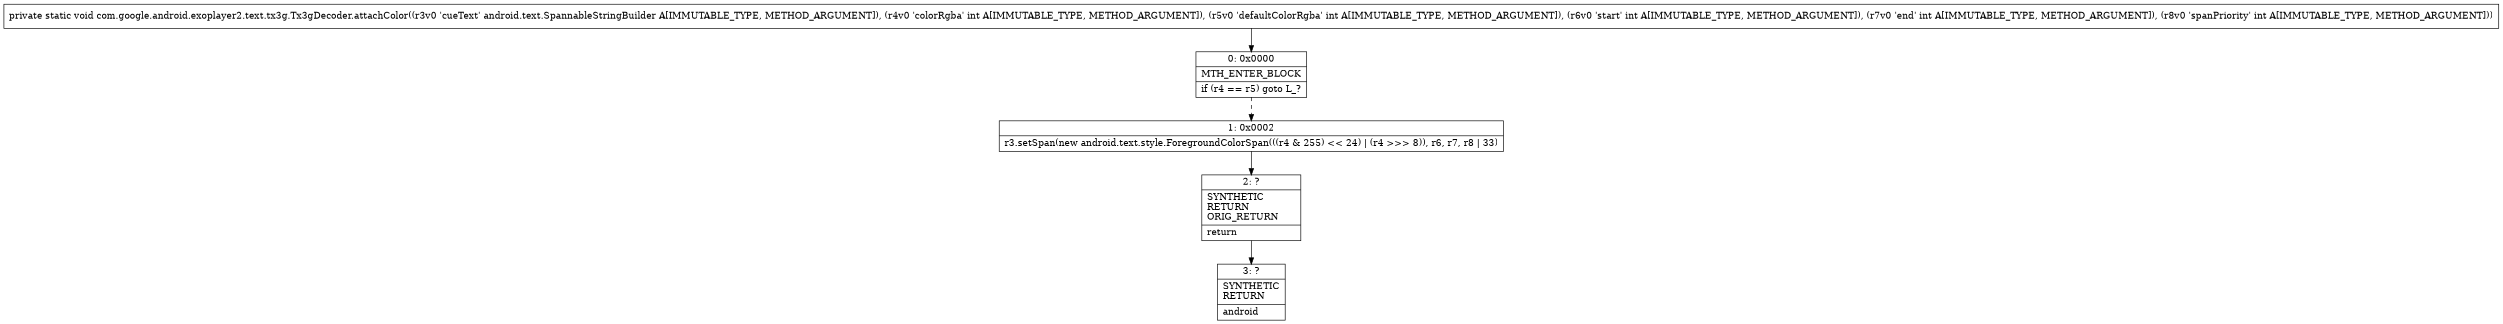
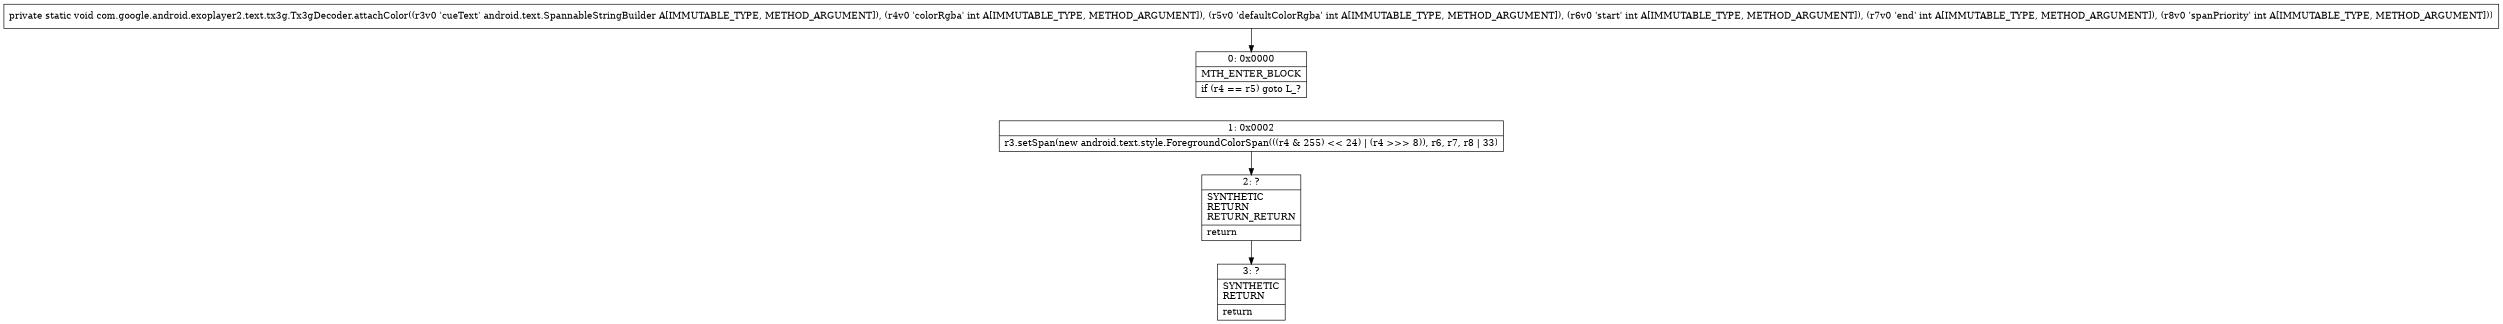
(1251, 106) -> none
(1243, 217) -> (1251, 217)
(1241, 312) -> (1238, 312)
